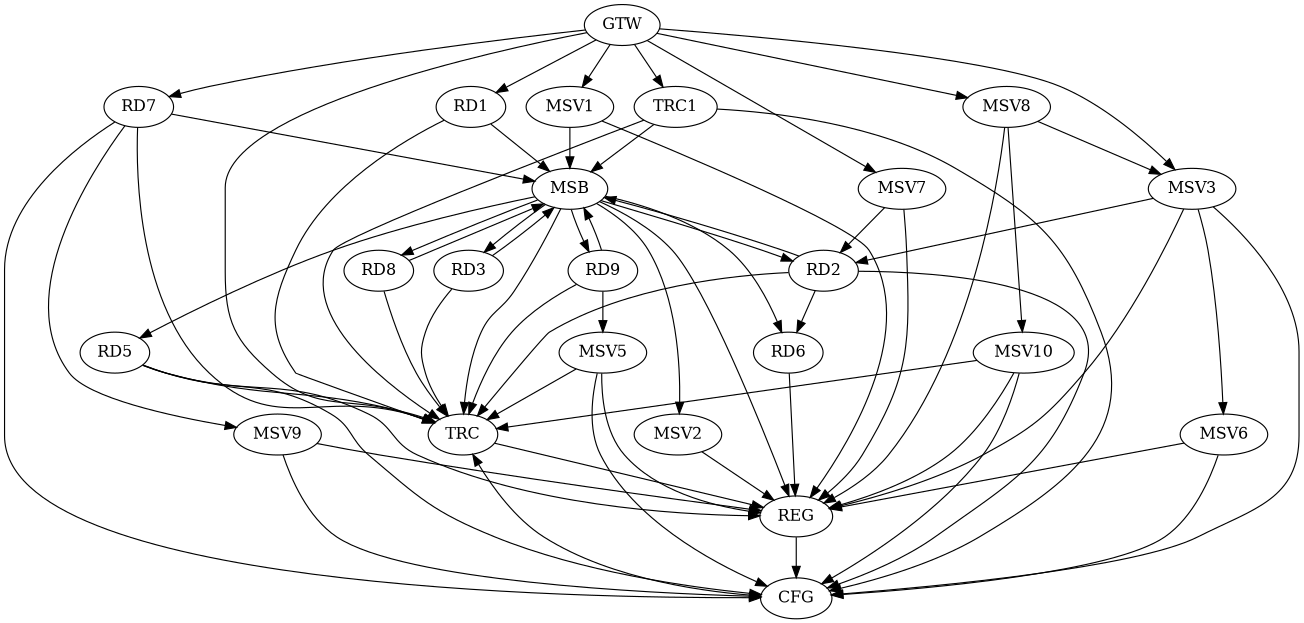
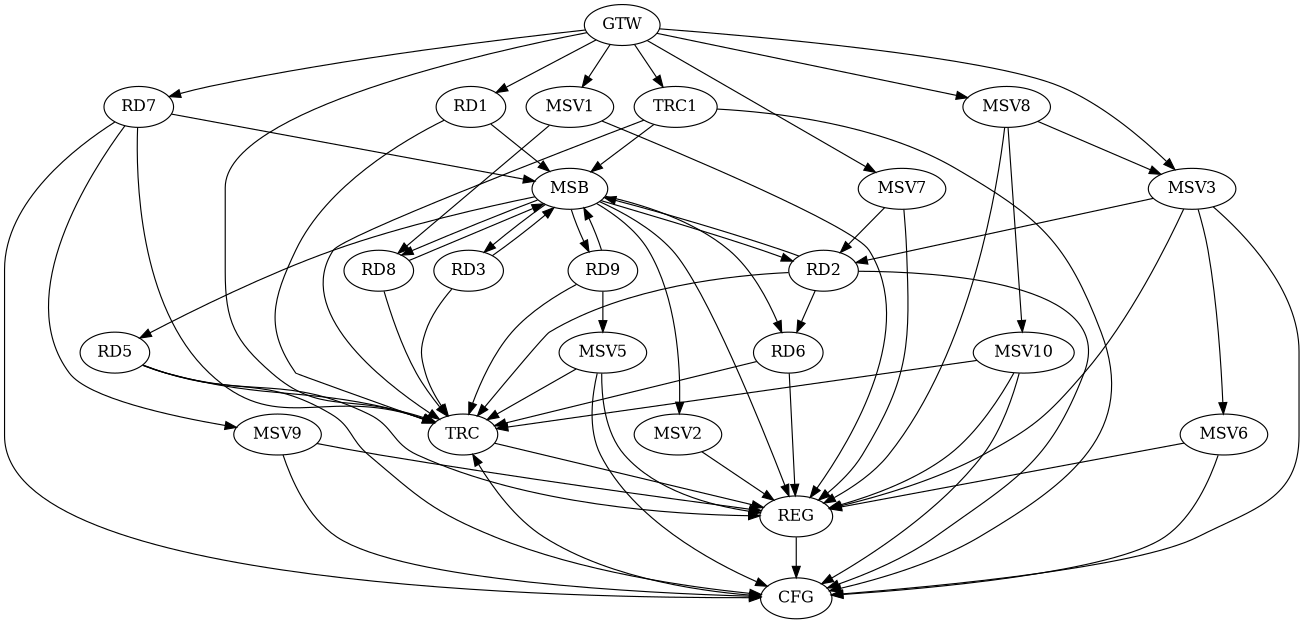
(570, 141) -> (460, 201)
(505, 303) -> (631, 392)
